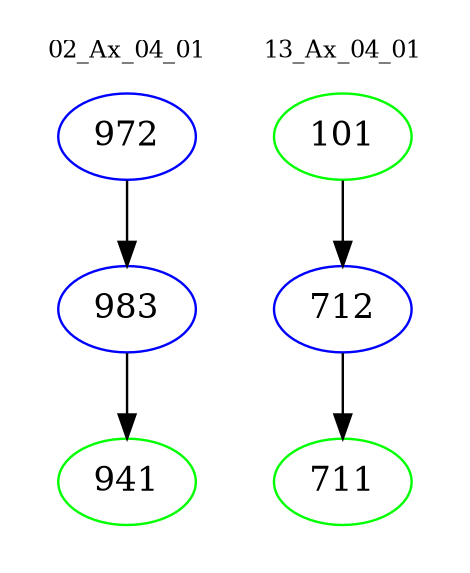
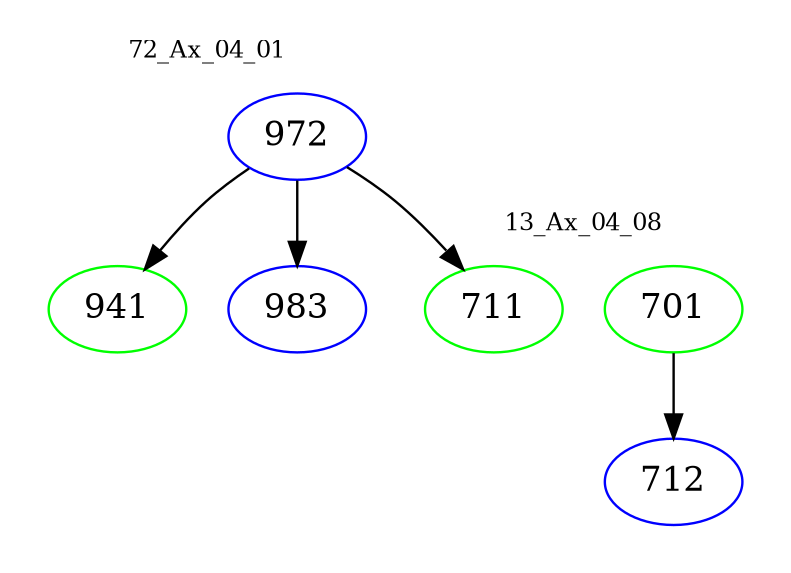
(127, 52) -> (207, 52)
(343, 52) -> (584, 224)
(343, 137) -> (674, 309)
(127, 384) -> (201, 206)
(343, 384) -> (421, 225)
